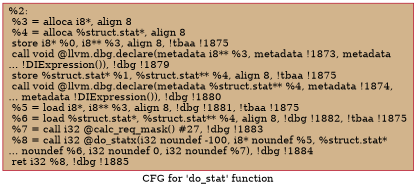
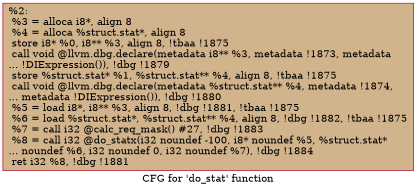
(69, 162) -> (69, 162)
